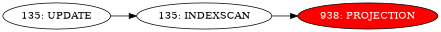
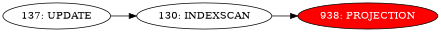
(57, 16) -> (57, 16)
(204, 16) -> (204, 16)
